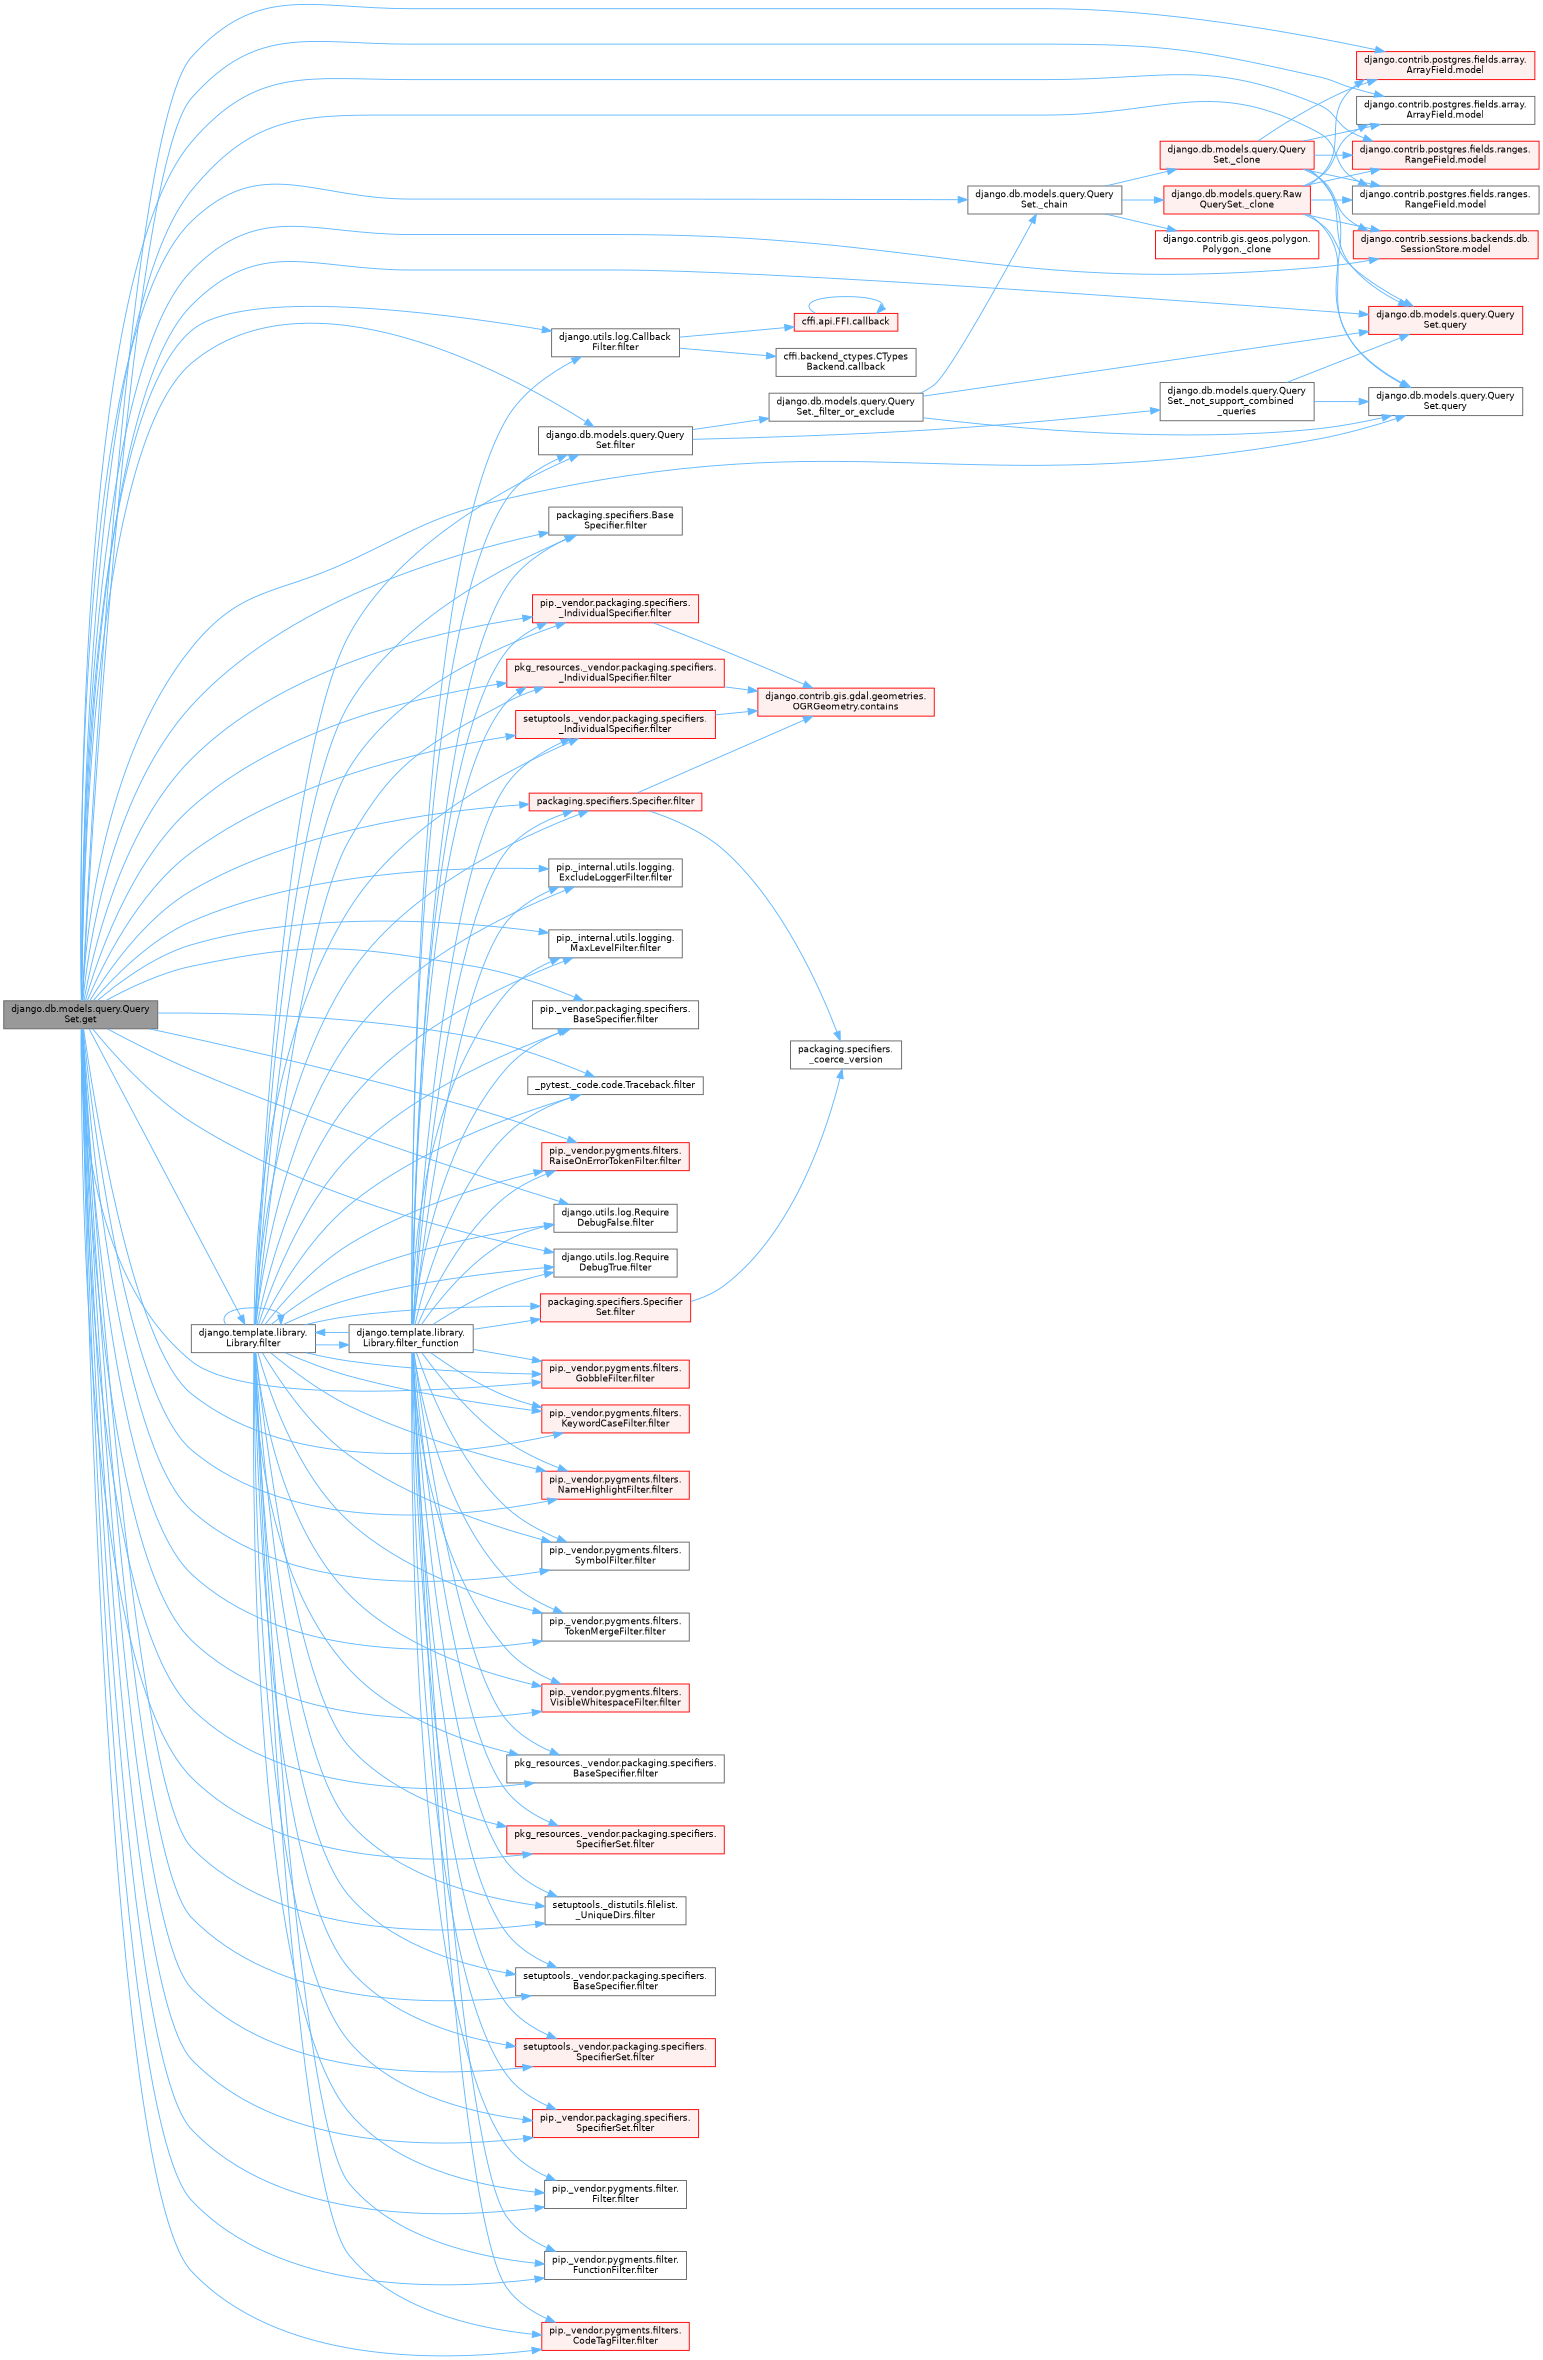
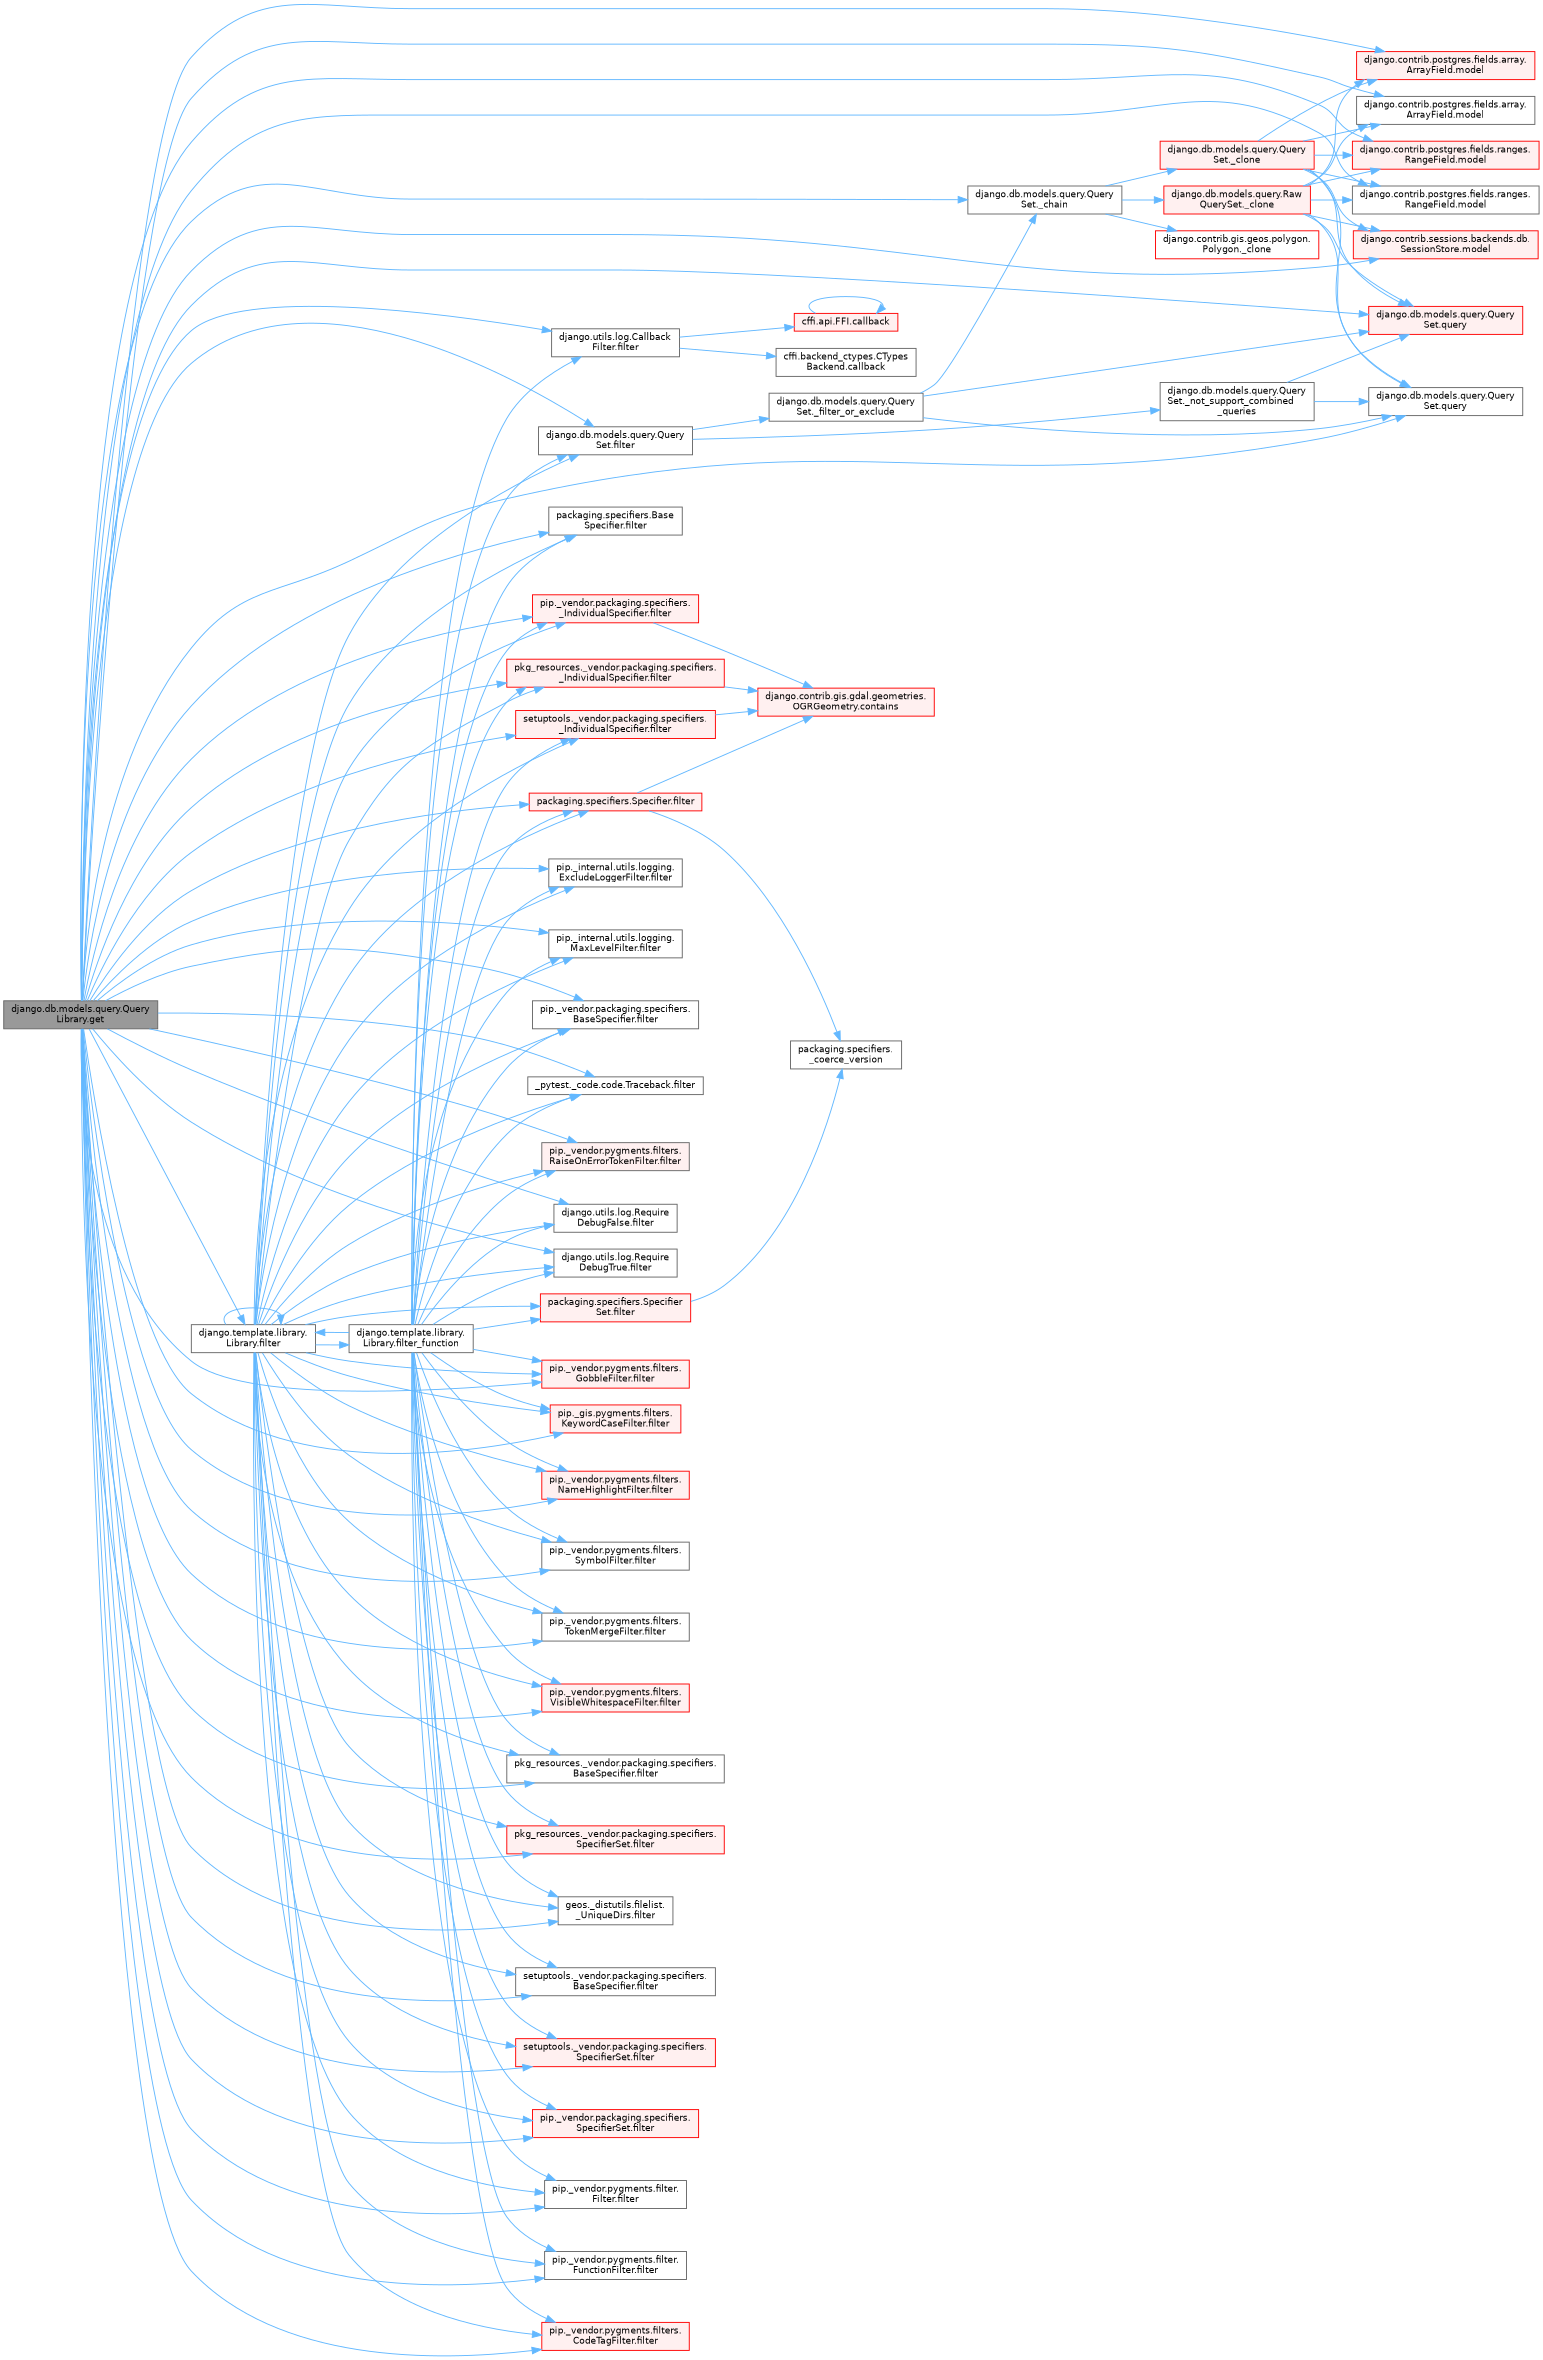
(81, 1015) -> (81, 1015)
(616, 1157) -> (616, 1157)
(616, 1419) -> (616, 1419)
(616, 1911) -> (616, 1911)
